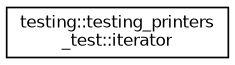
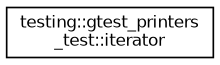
(118, 32) -> (110, 32)
